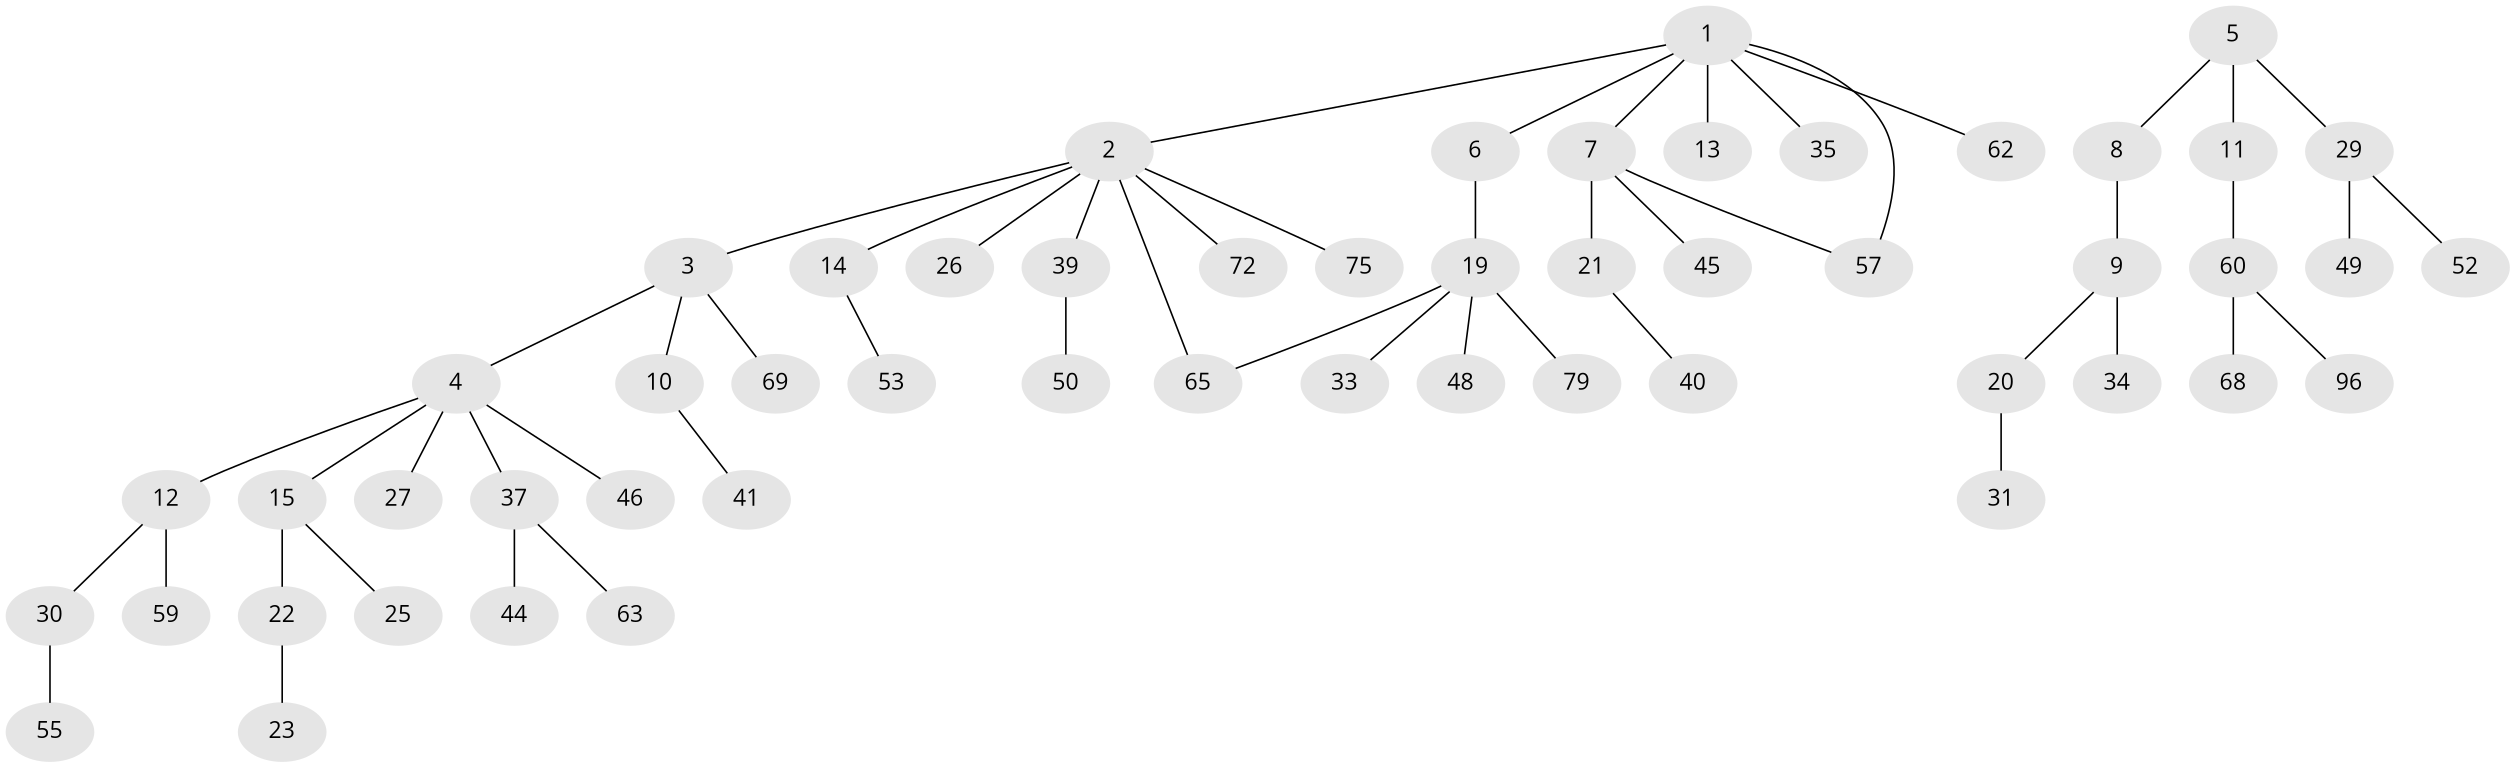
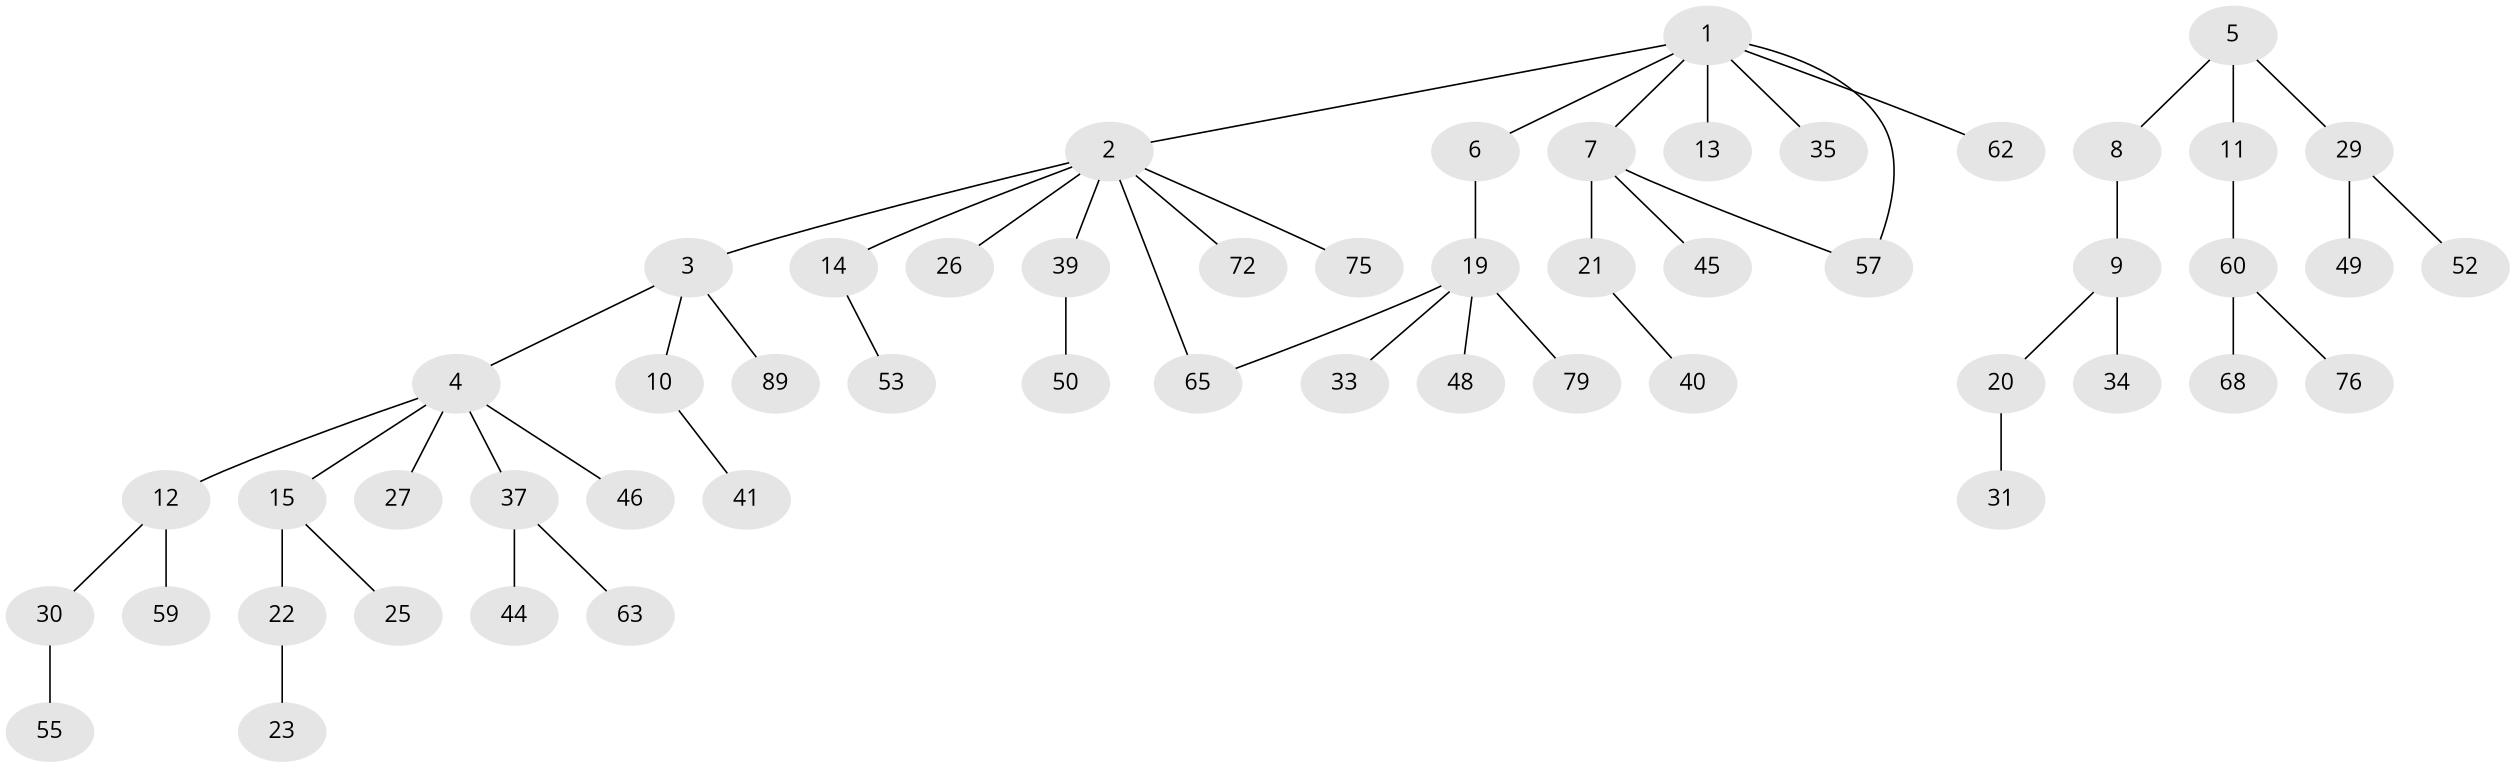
(776, 384) -> (776, 384)
(2349, 384) -> (2349, 384)
